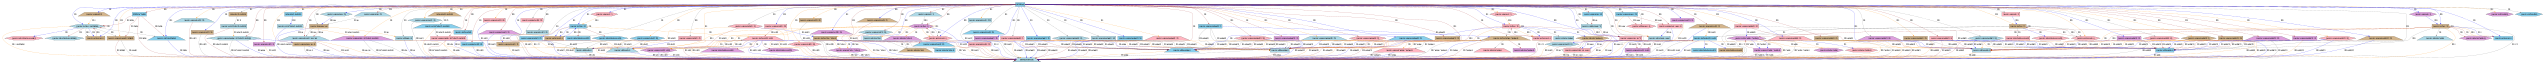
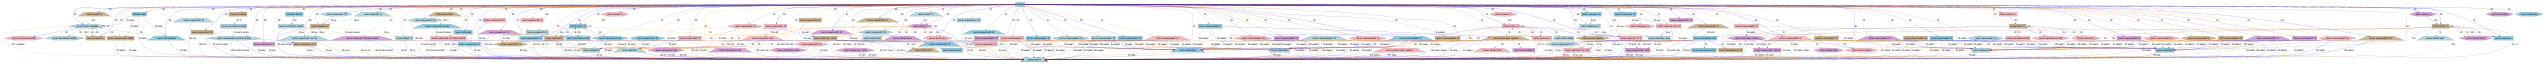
(1941, 38) -> (1941, 38)
(508, 44) -> (511, 44)
